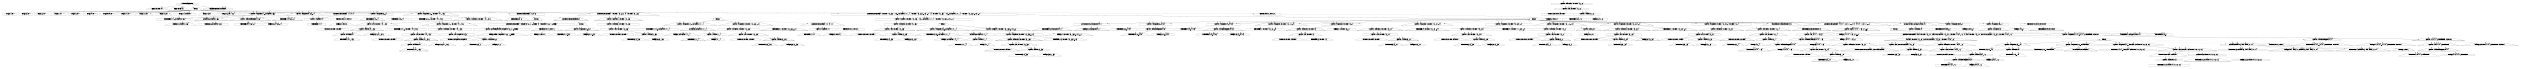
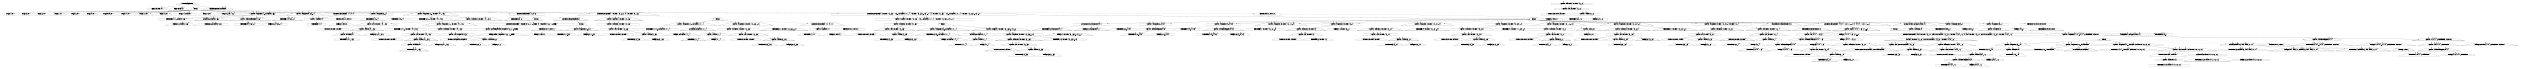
(175, 19) -> (176, 19)
